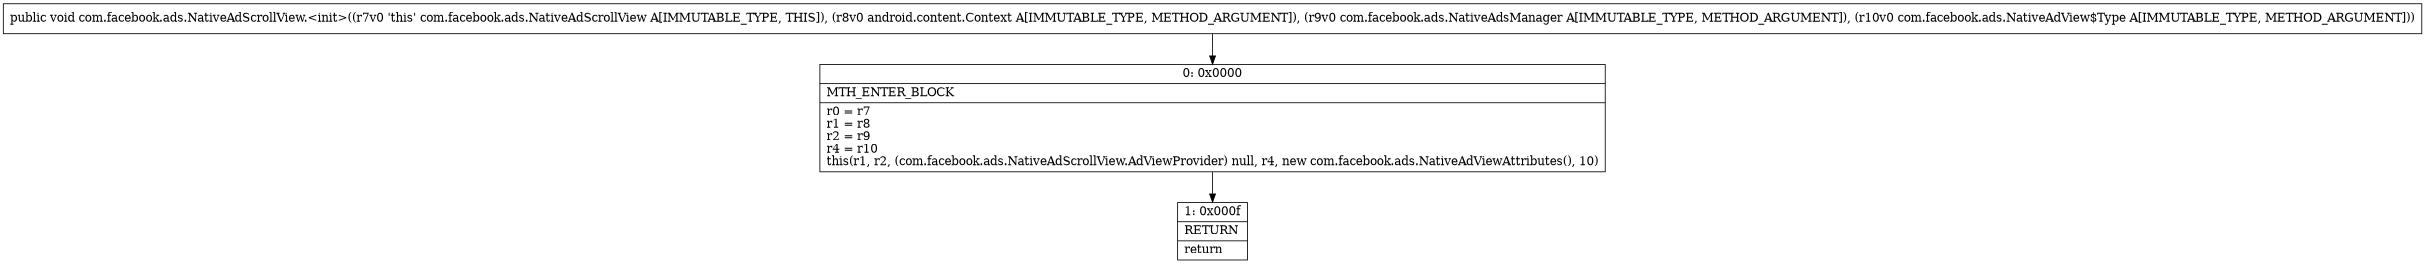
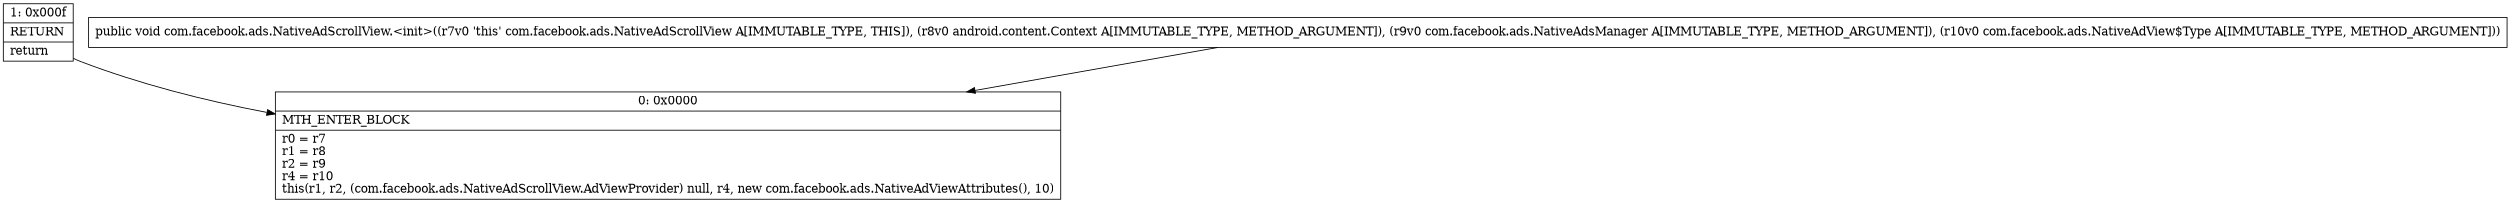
(1213, 183) -> (169, 90)
